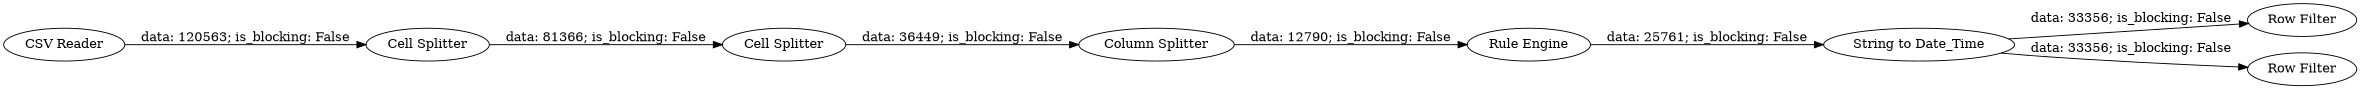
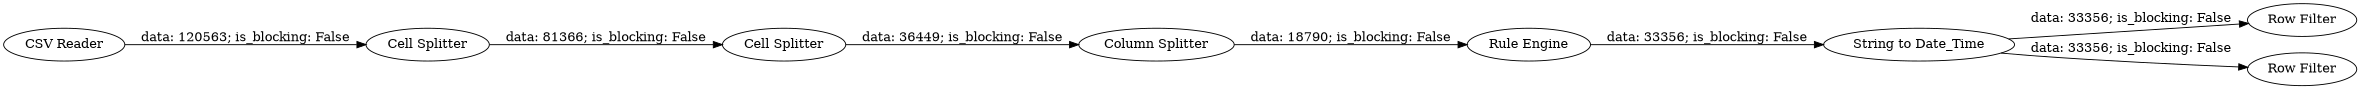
(1351, 38) -> (1351, 38)
(1707, 38) -> (1707, 38)
